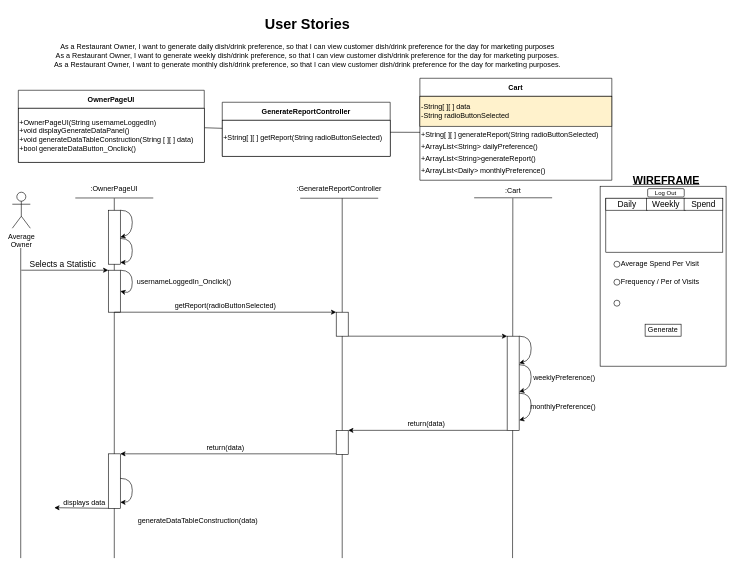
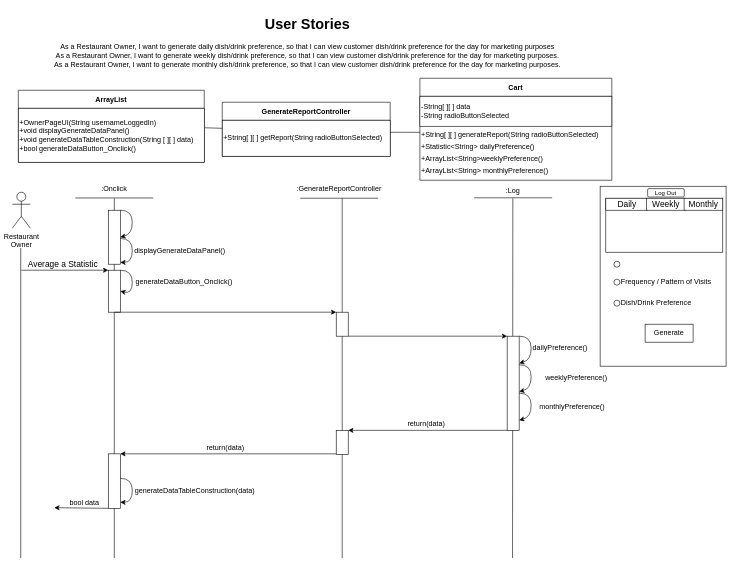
(111, 100) -> (111, 100)
(516, 111) -> (516, 111)
(489, 147) -> (488, 147)
(488, 159) -> (491, 159)
(492, 171) -> (495, 171)
(666, 180) -> none
(114, 189) -> (114, 189)
(513, 191) -> (513, 191)
(704, 204) -> (704, 204)
(22, 241) -> (22, 241)
none -> (180, 251)
(63, 264) -> (63, 264)
(665, 264) -> none
(184, 282) -> (184, 282)
(666, 282) -> (674, 282)
none -> (659, 303)
(225, 306) -> none
(663, 330) -> (669, 333)
none -> (560, 348)
(564, 378) -> (576, 378)
(563, 407) -> (572, 407)
(85, 503) -> (85, 503)
(198, 521) -> (195, 491)
